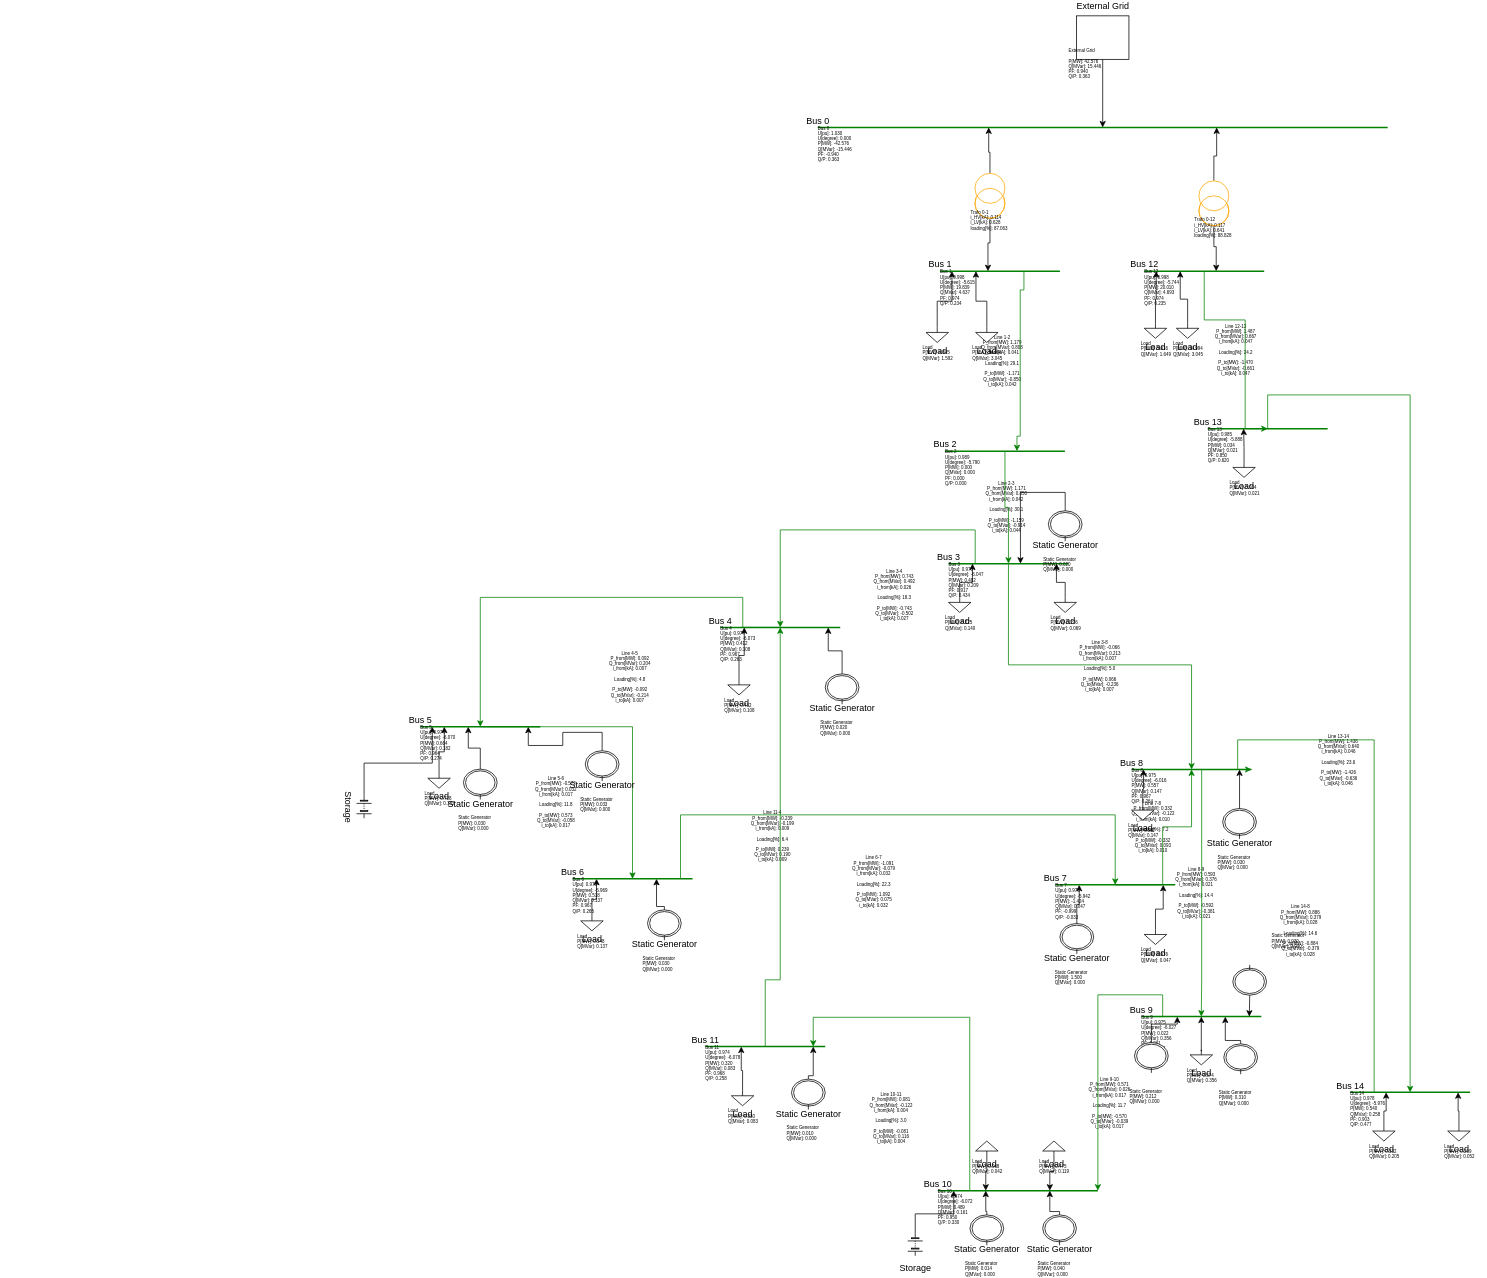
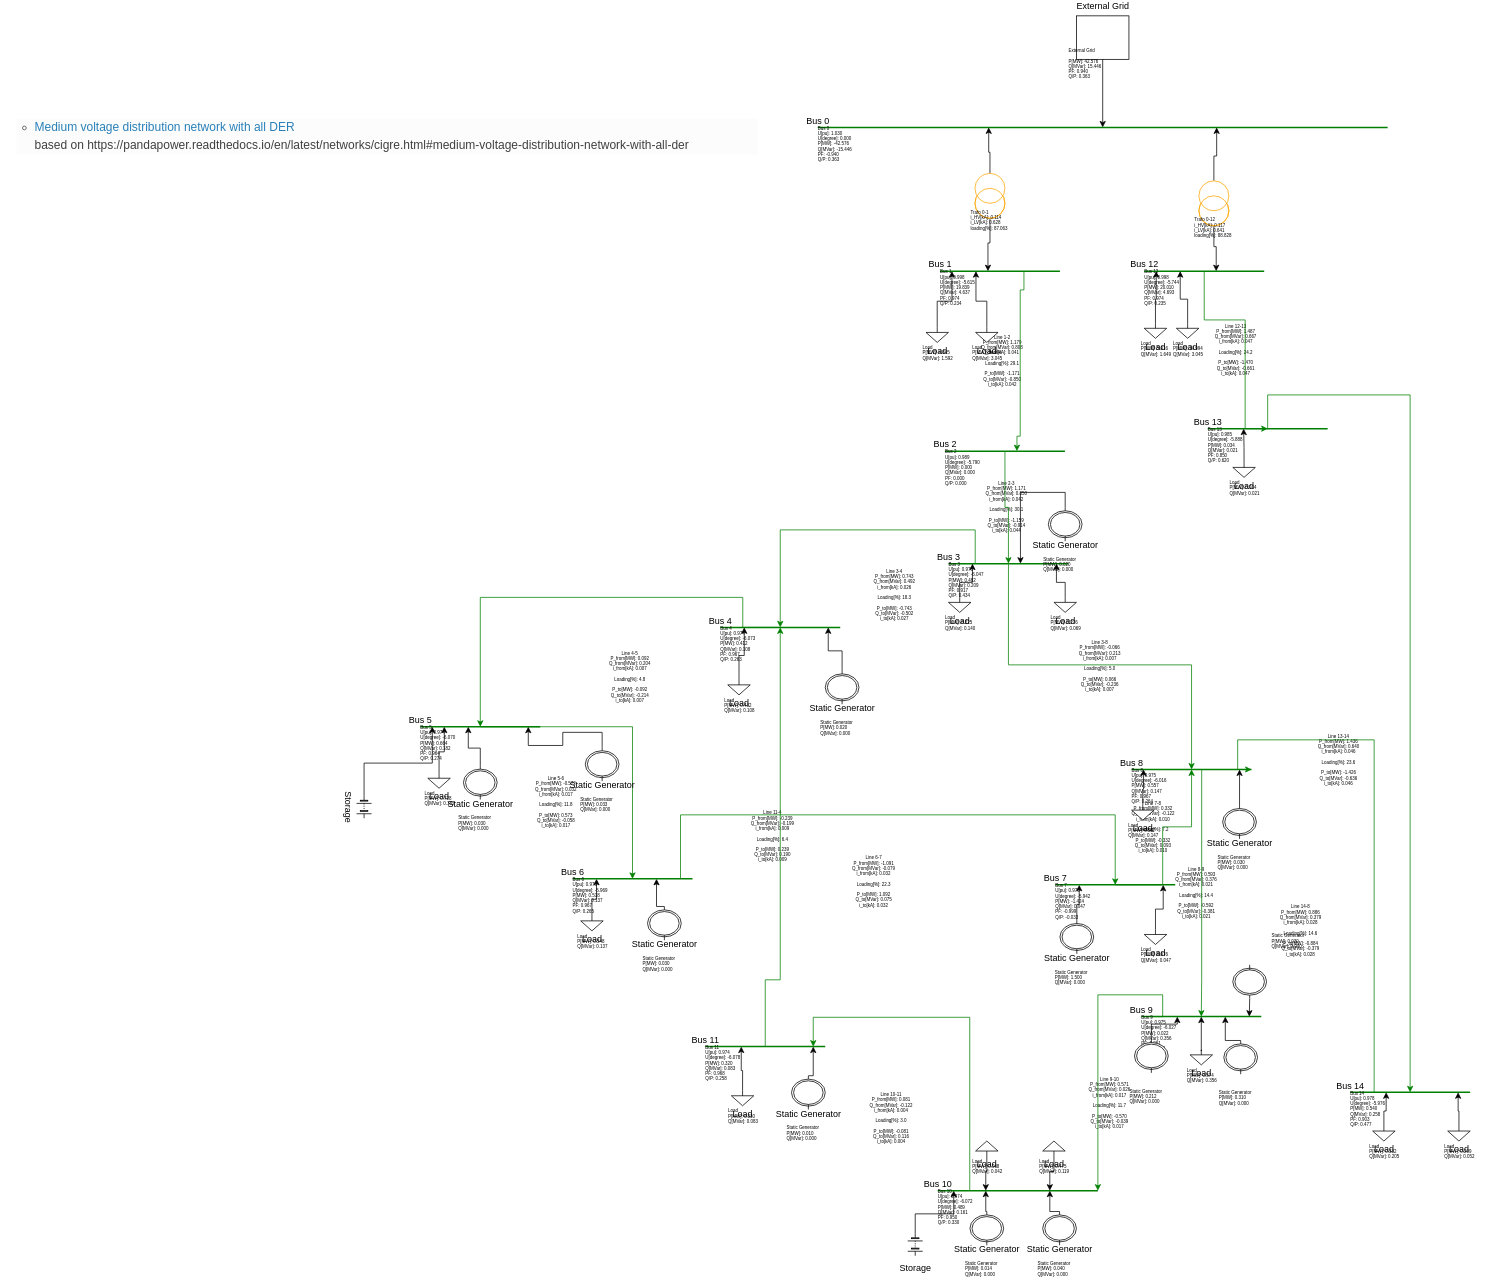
none -> (387, 127)
